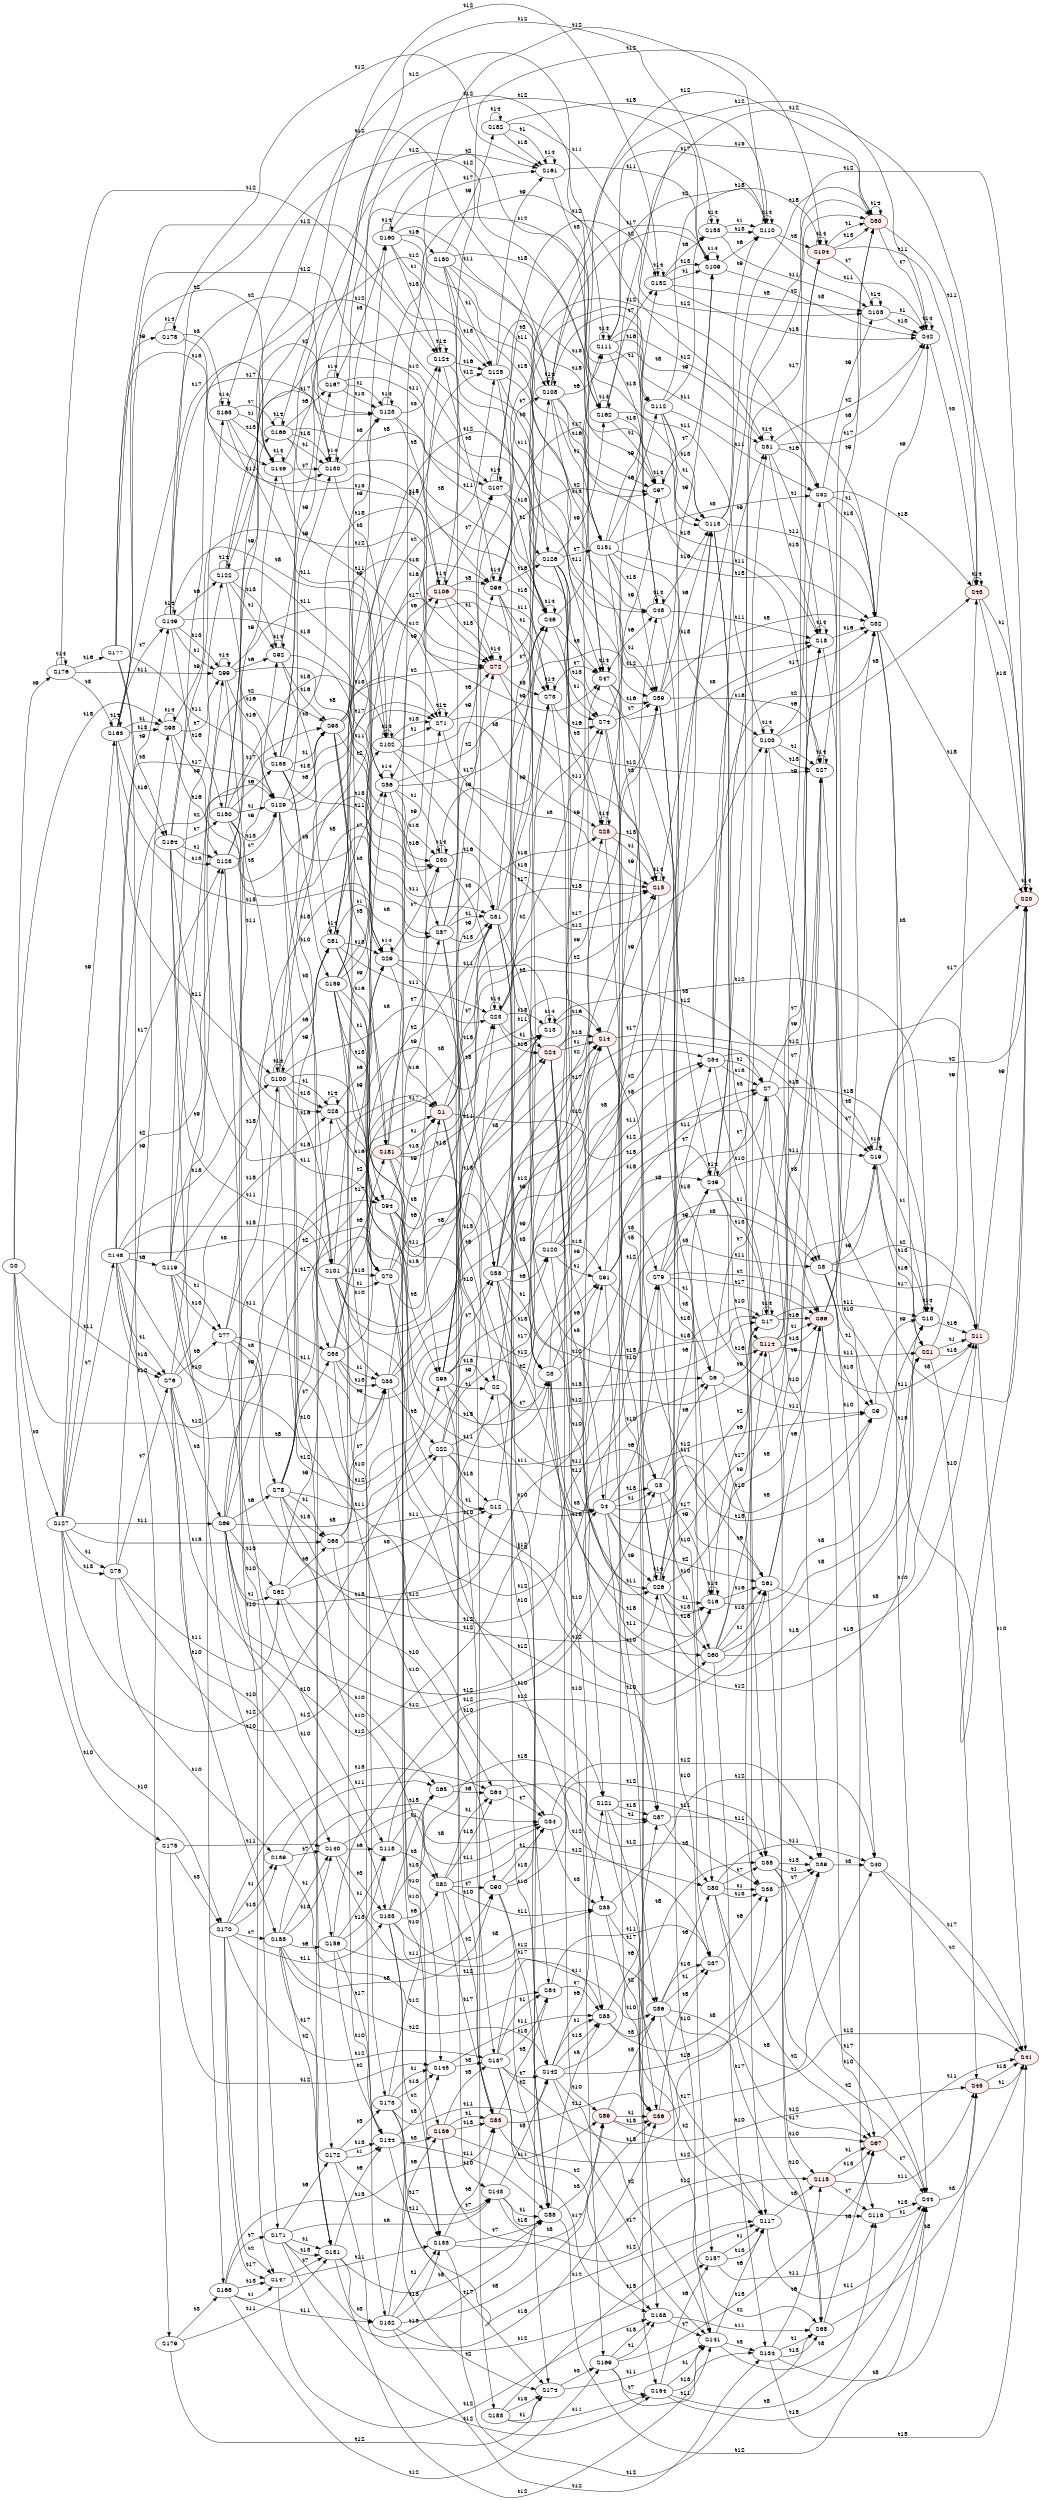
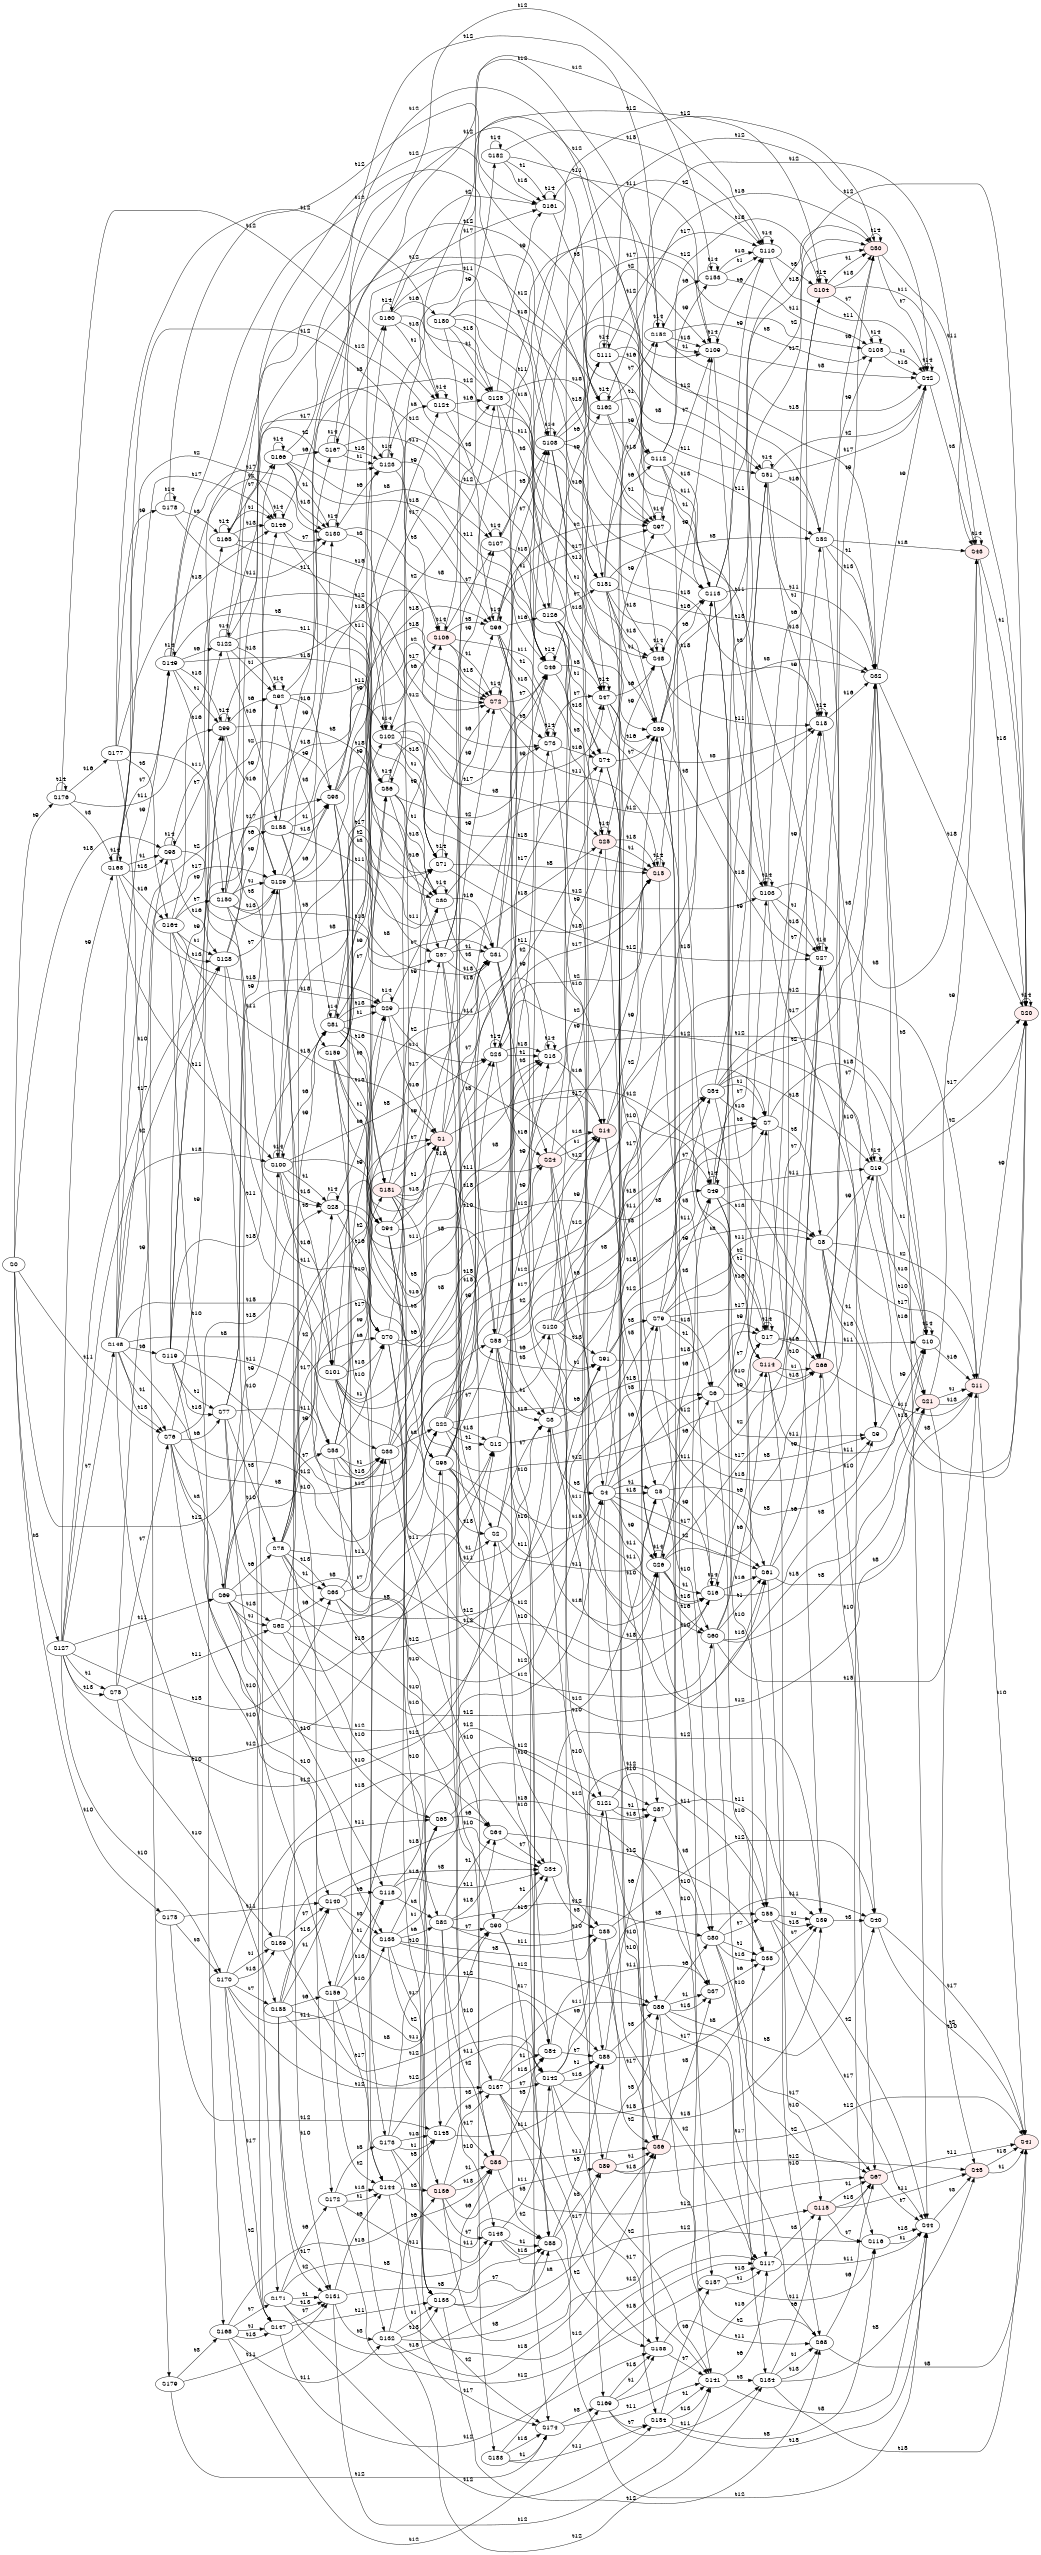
none -> (730, 581)
